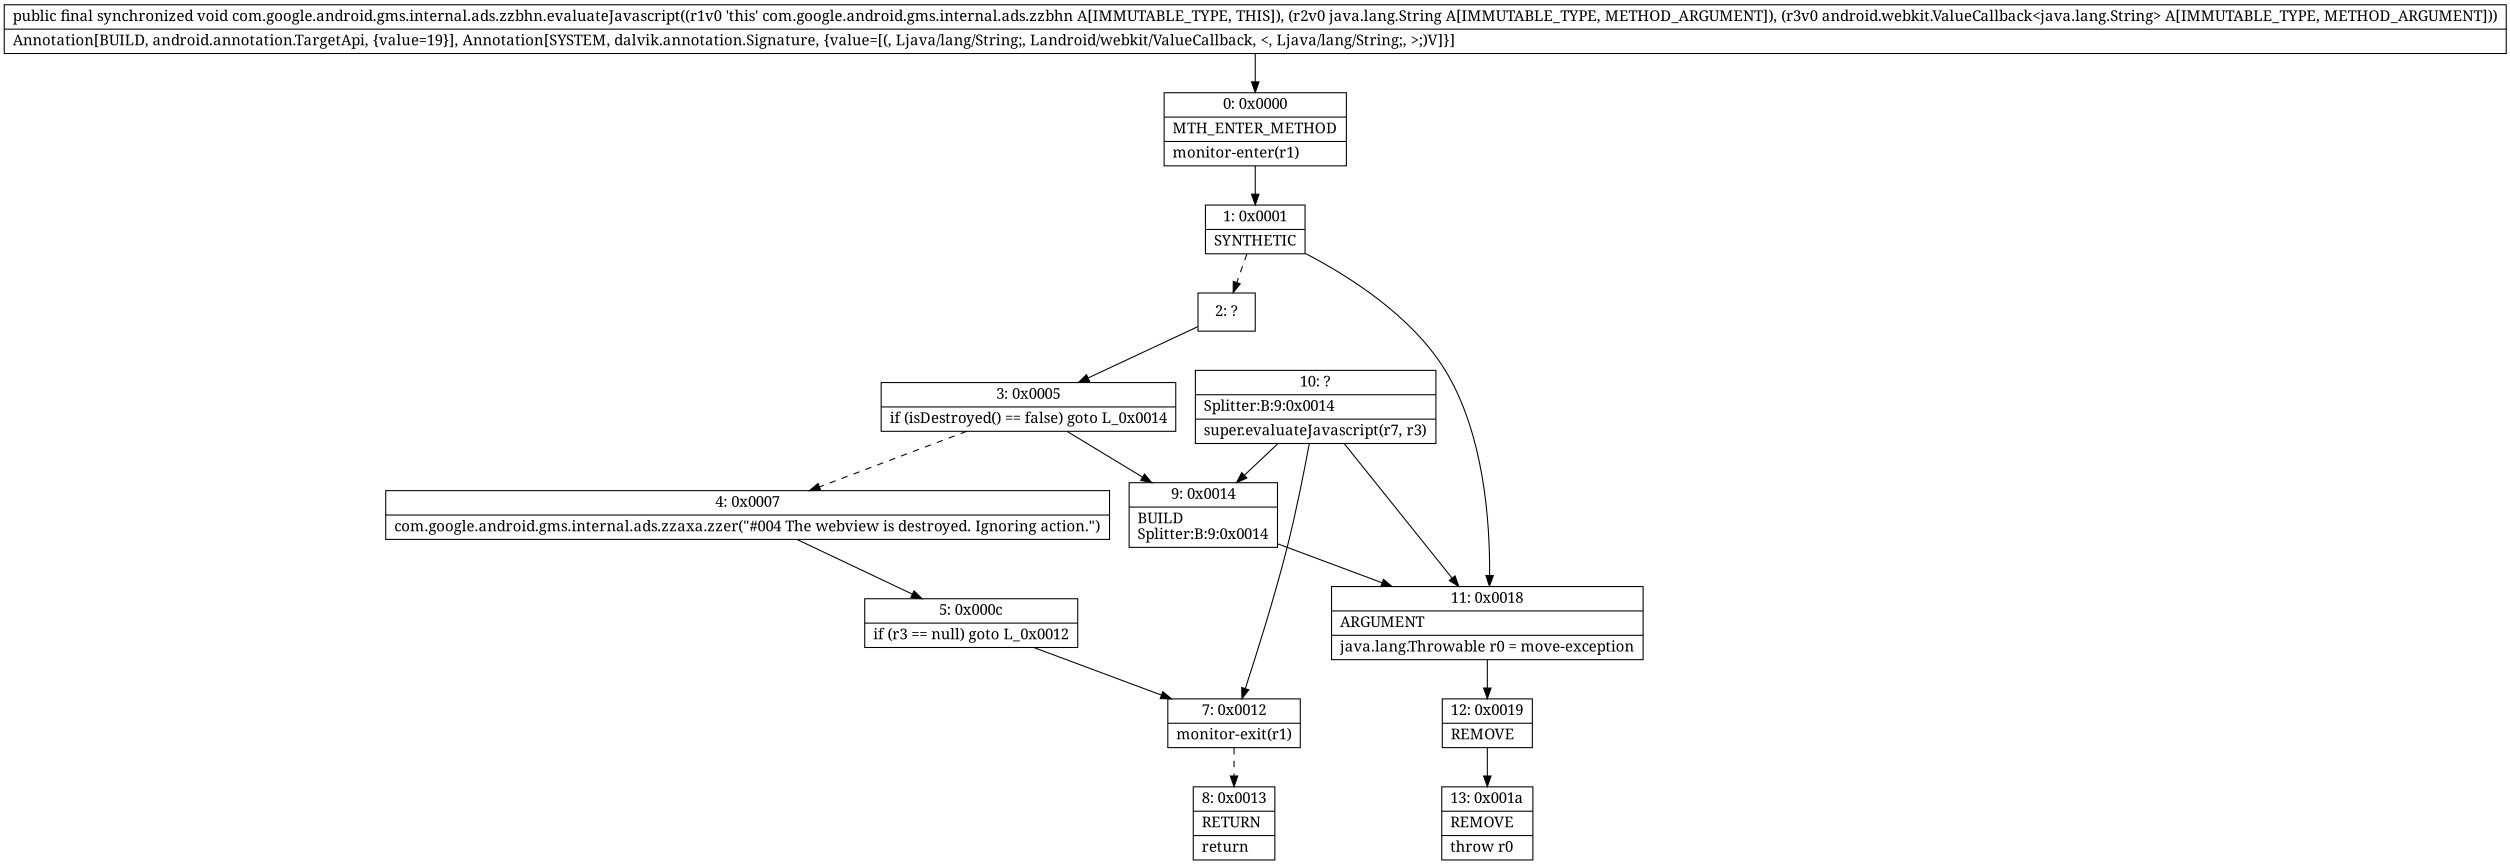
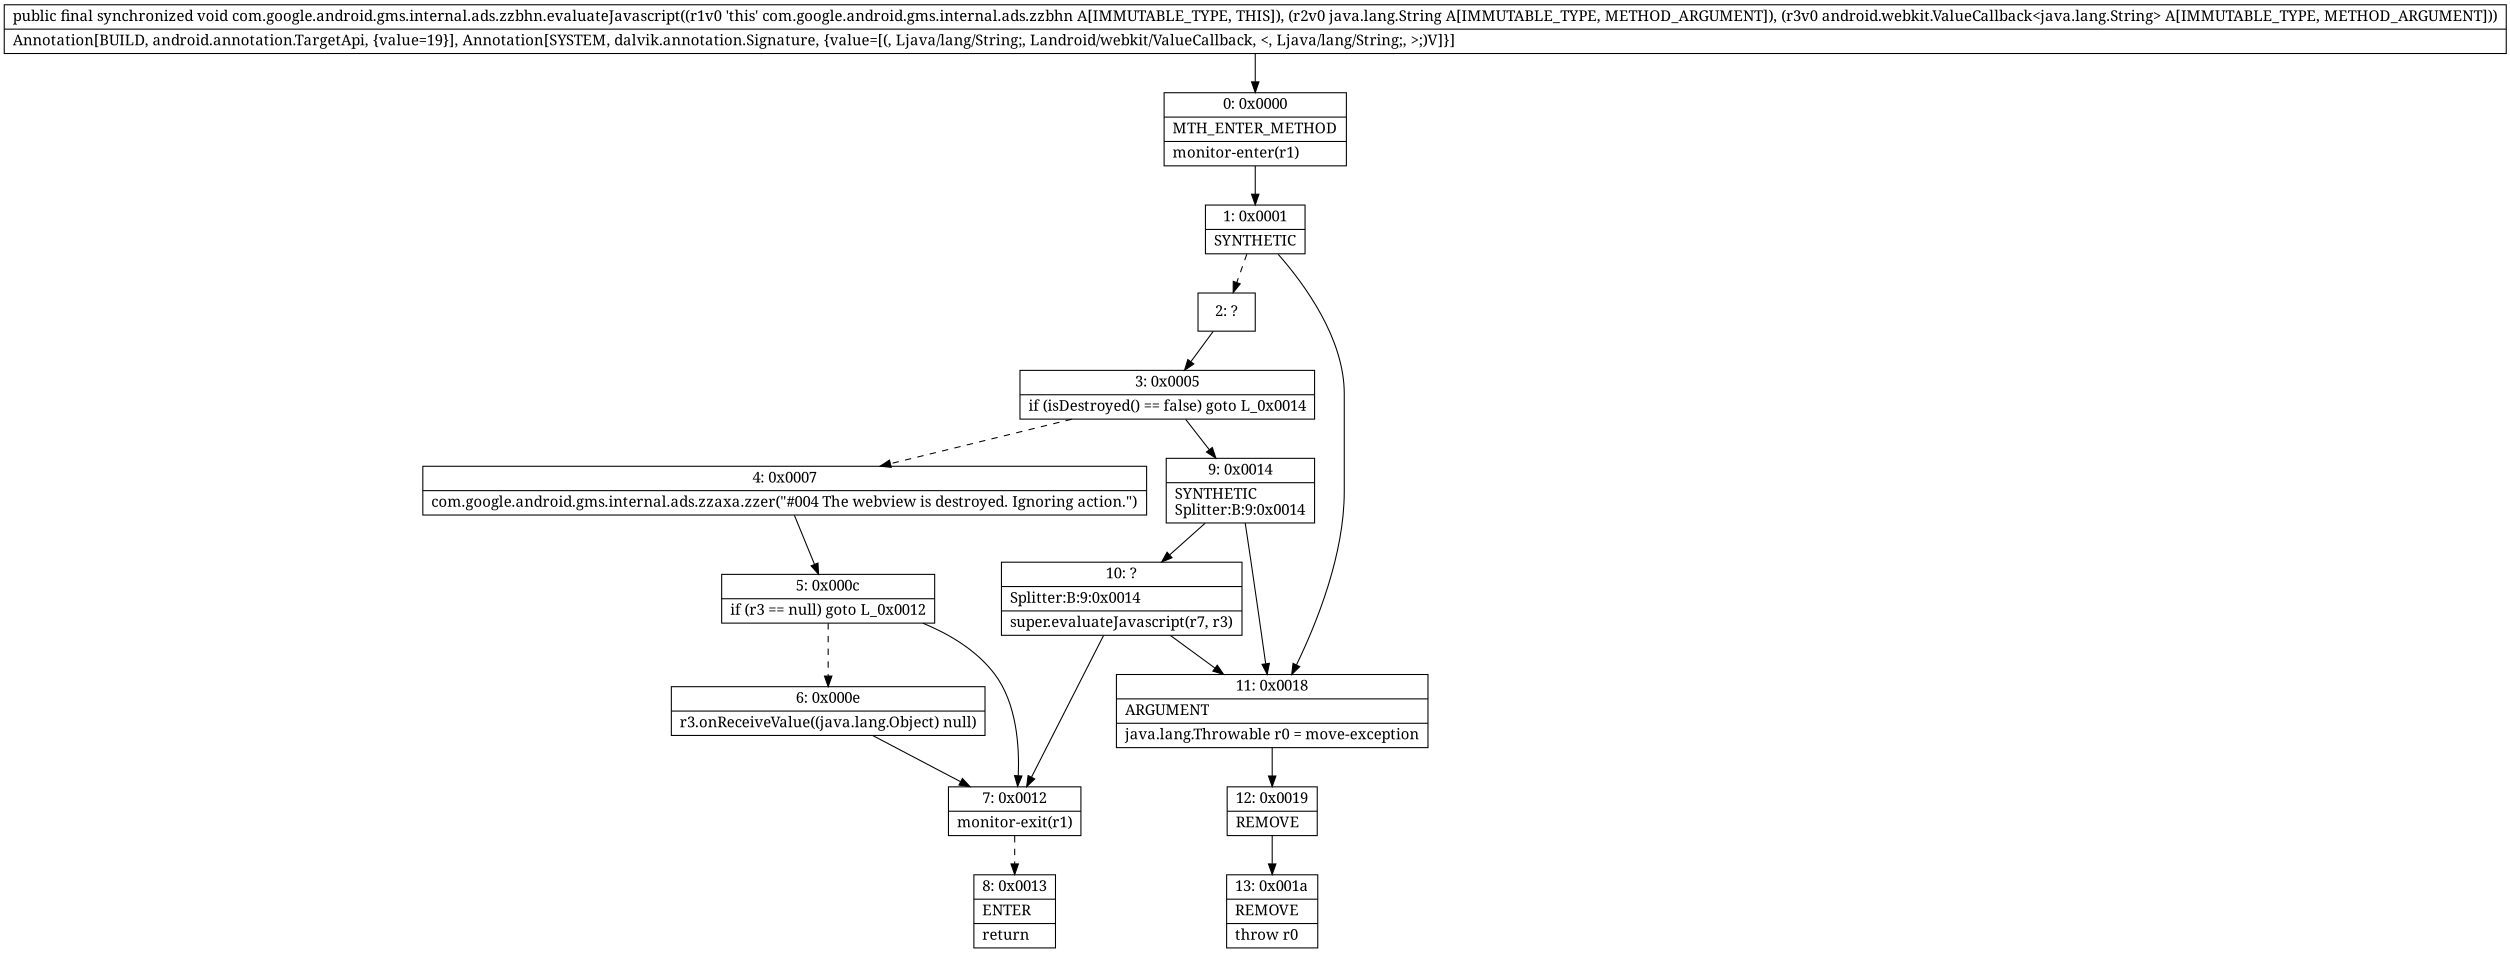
(1261, 459) -> (1187, 539)
(1161, 519) -> (1216, 494)
none -> (828, 711)
(1231, 823) -> (1007, 911)
